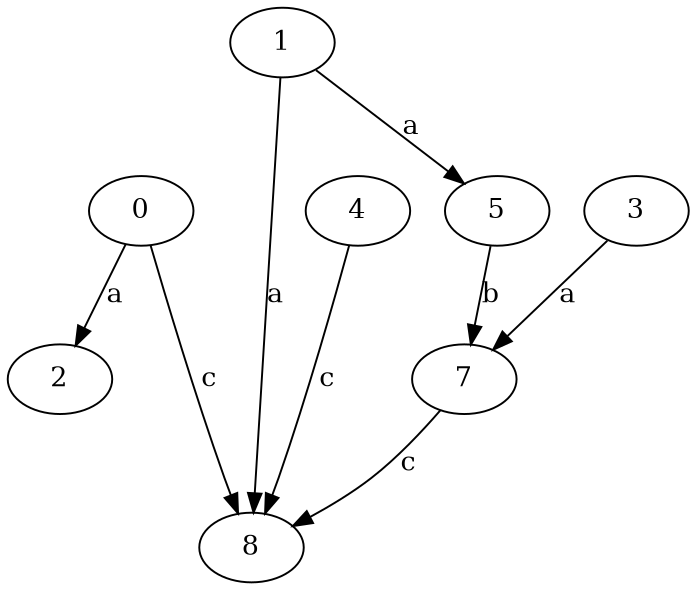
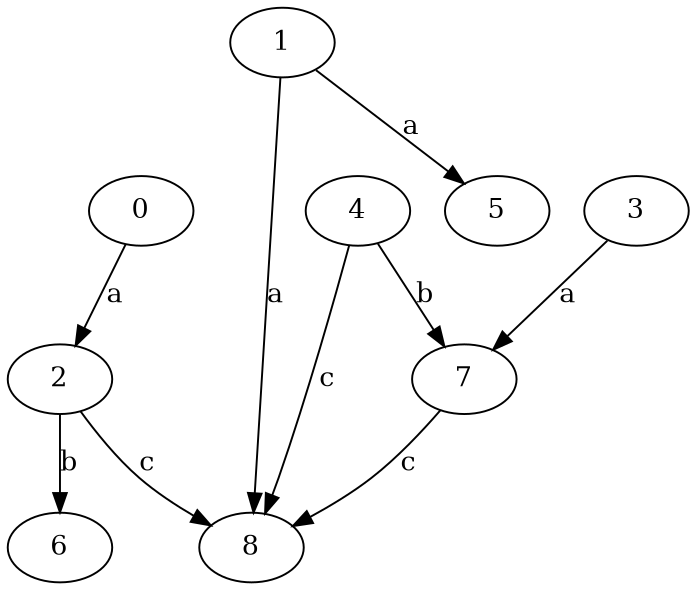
(483, 286) -> (406, 287)
(189, 371) -> (131, 470)
none -> (60, 548)
